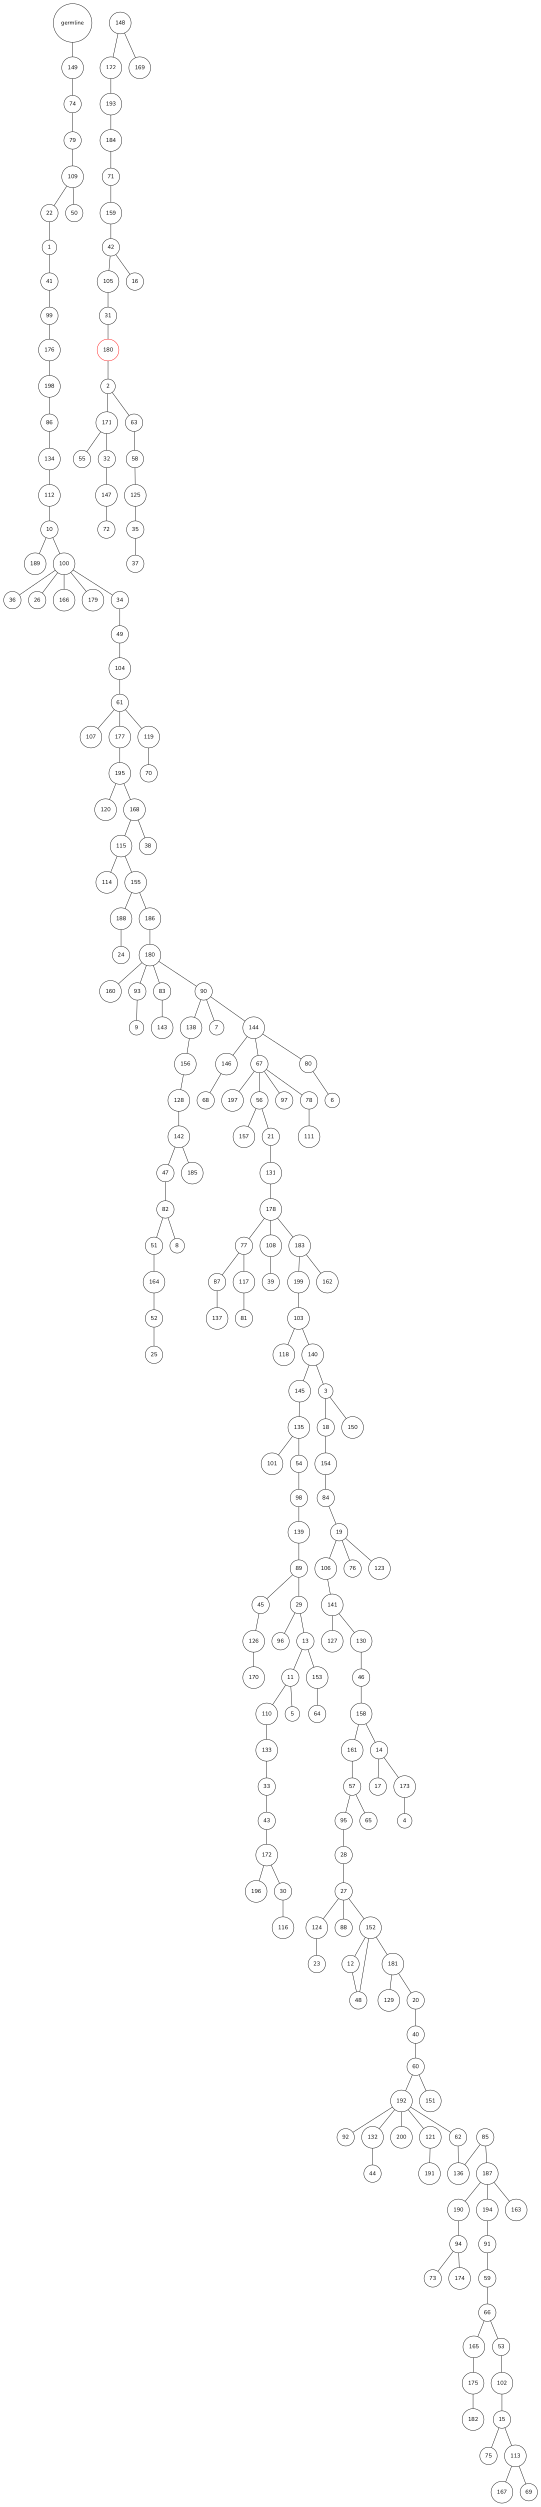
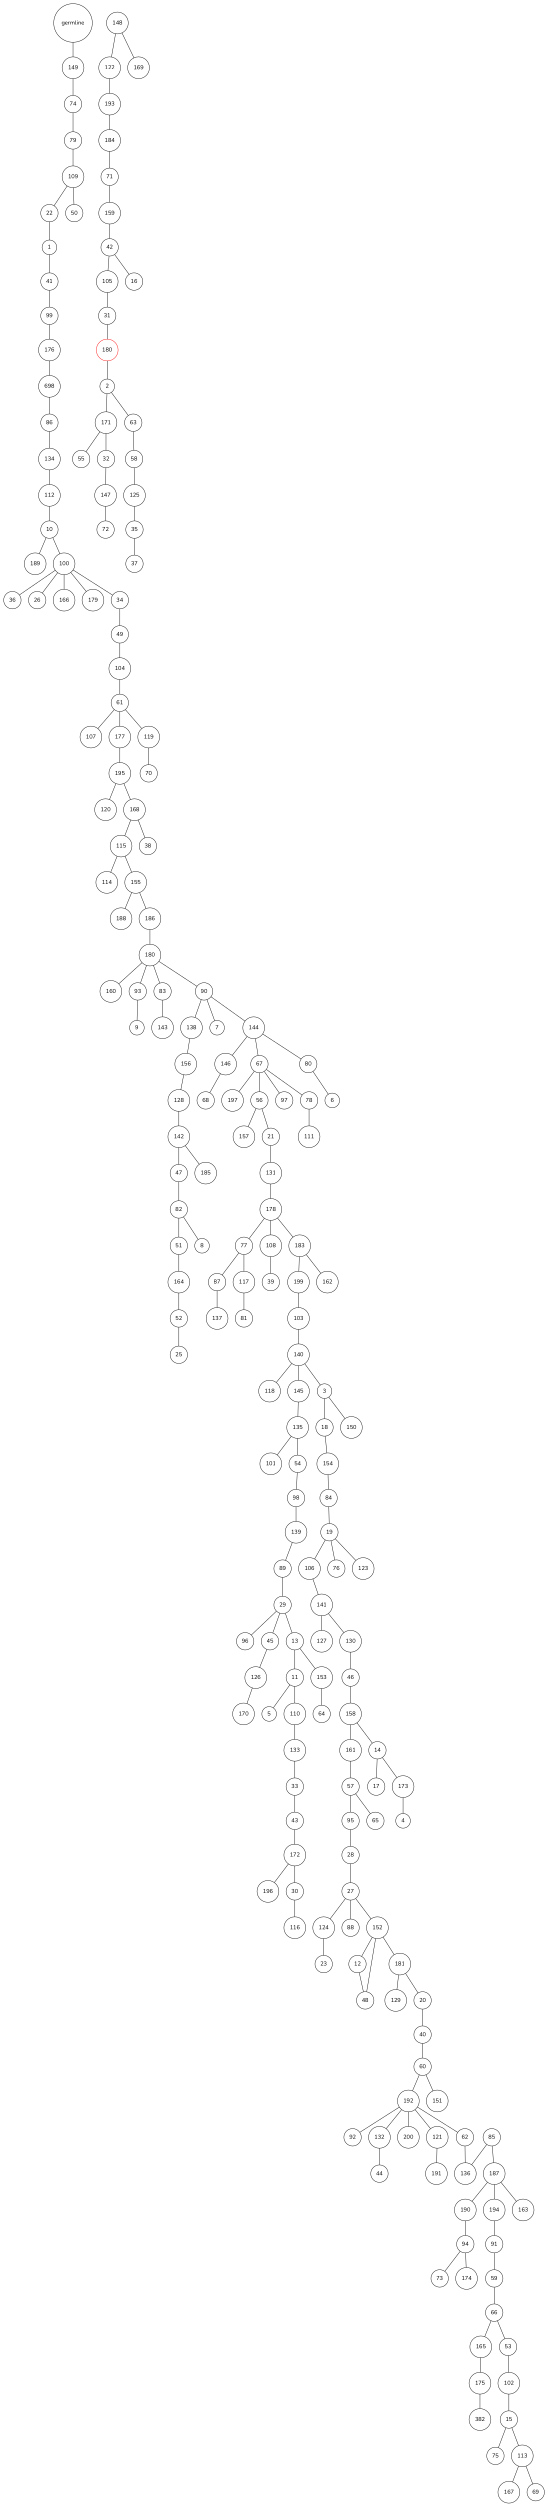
(49, 386) -> (49, 386)
(121, 955) -> none
(291, 1337) -> (284, 1373)
(280, 1587) -> (276, 1623)
(473, 2420) -> (480, 2420)
